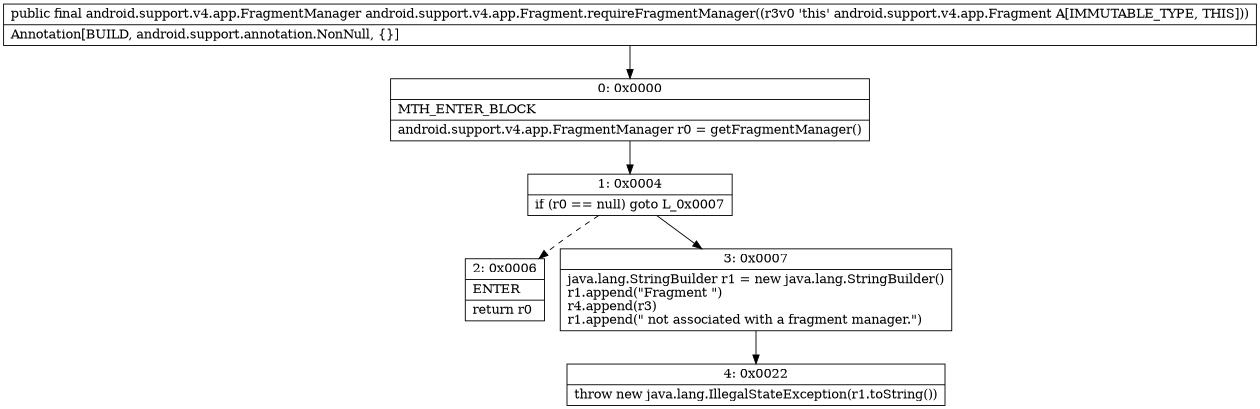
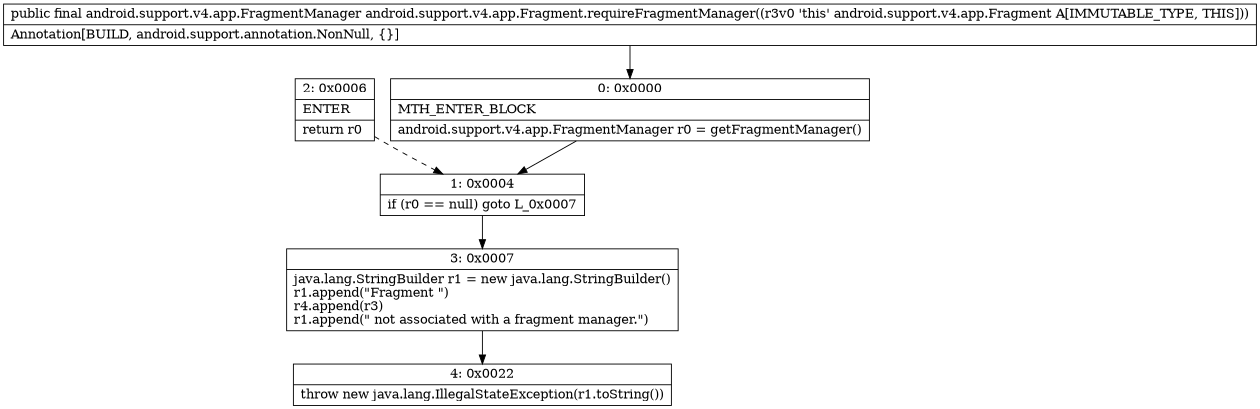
(572, 234) -> (404, 154)
